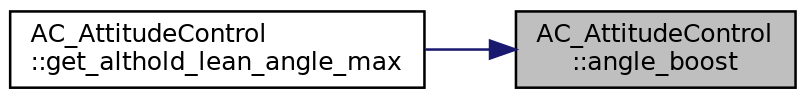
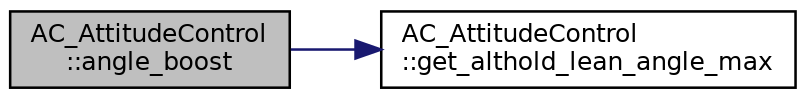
(458, 50) -> (323, 50)
